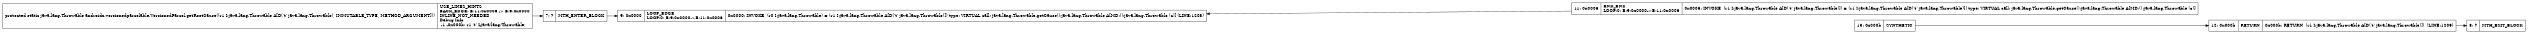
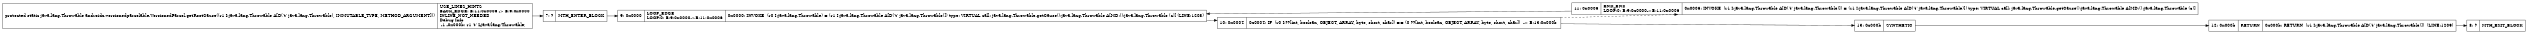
none -> (1389, 23)
